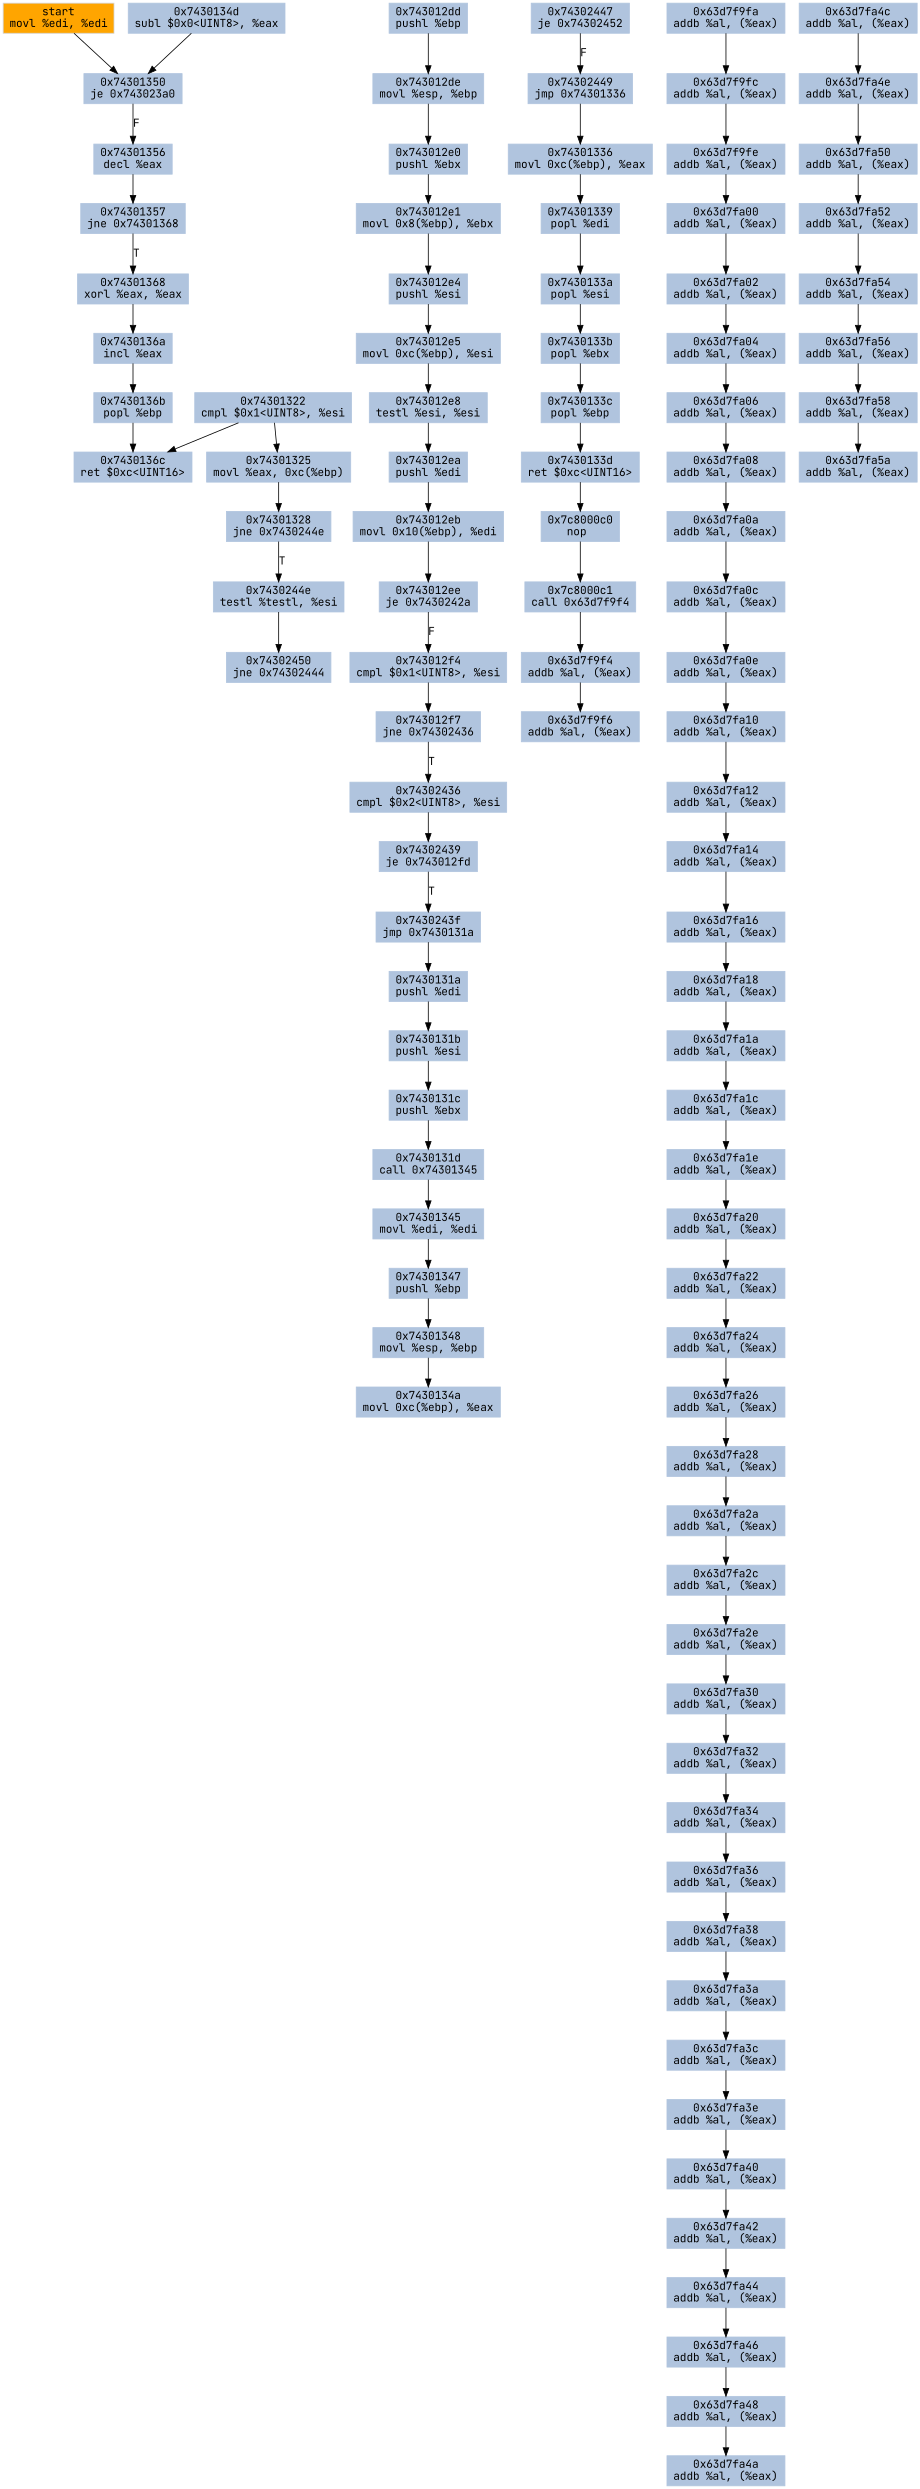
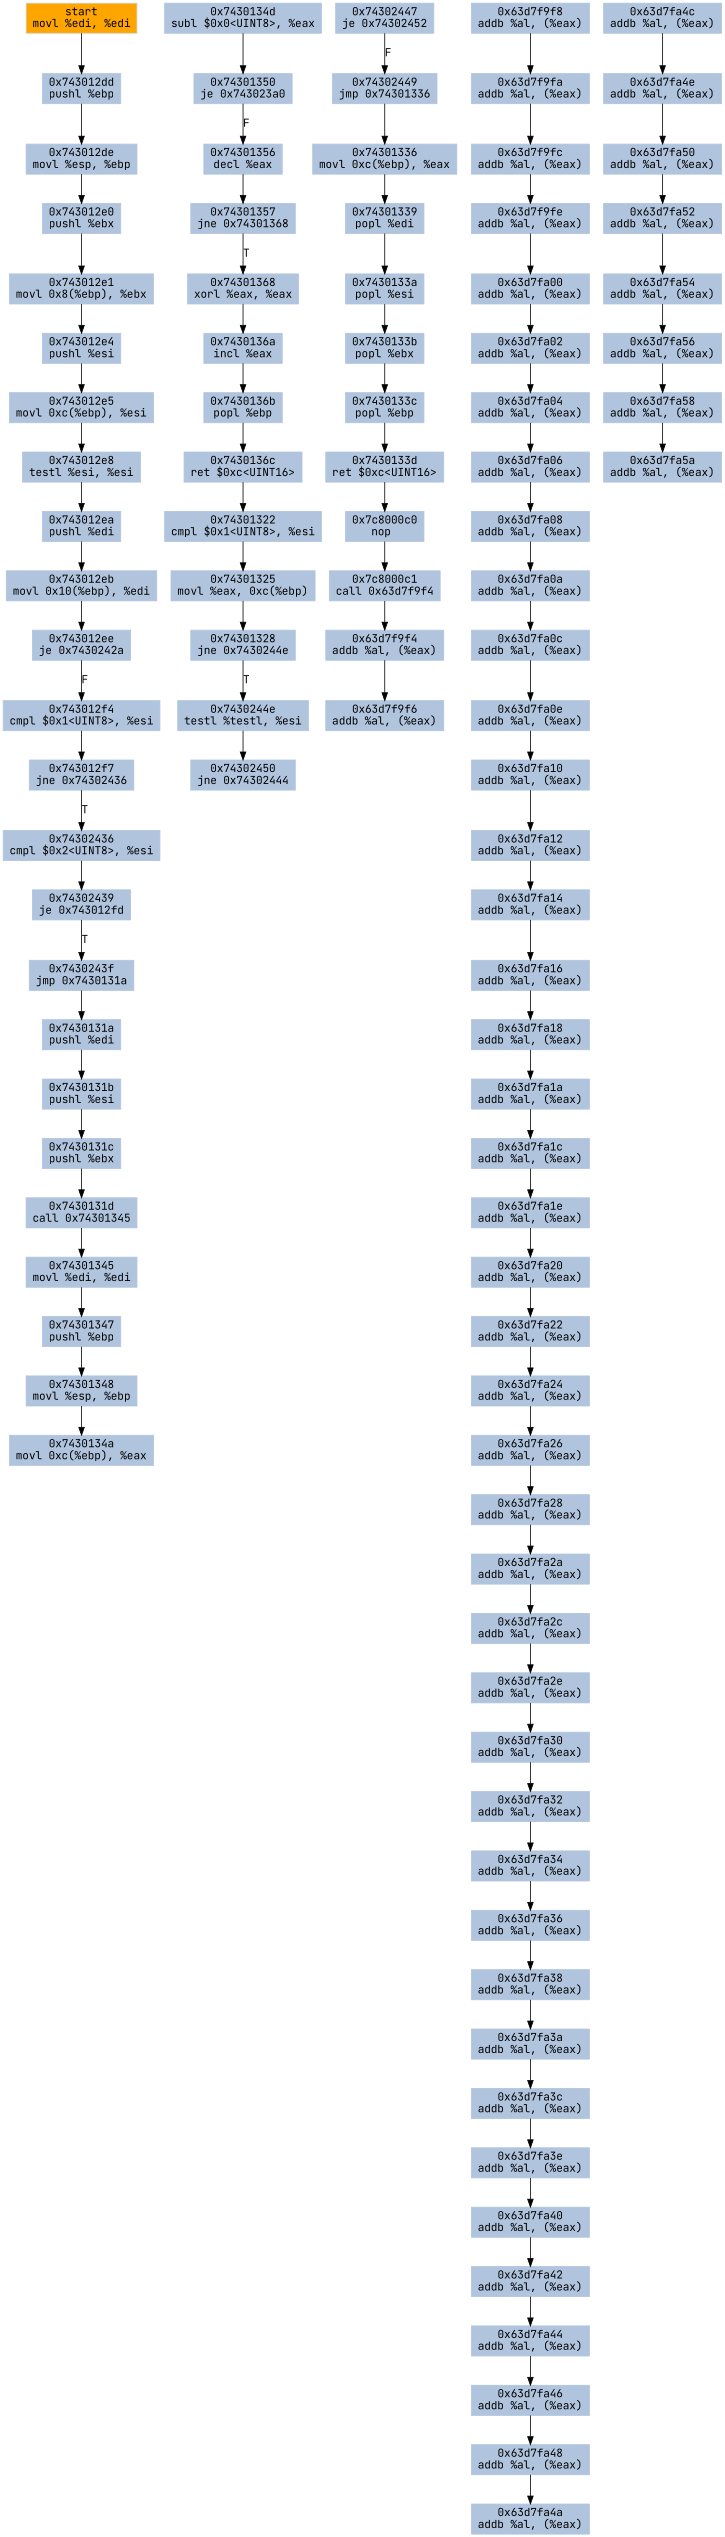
none -> (530, 18)
(93, 51) -> (82, 49)
(207, 436) -> (243, 493)
